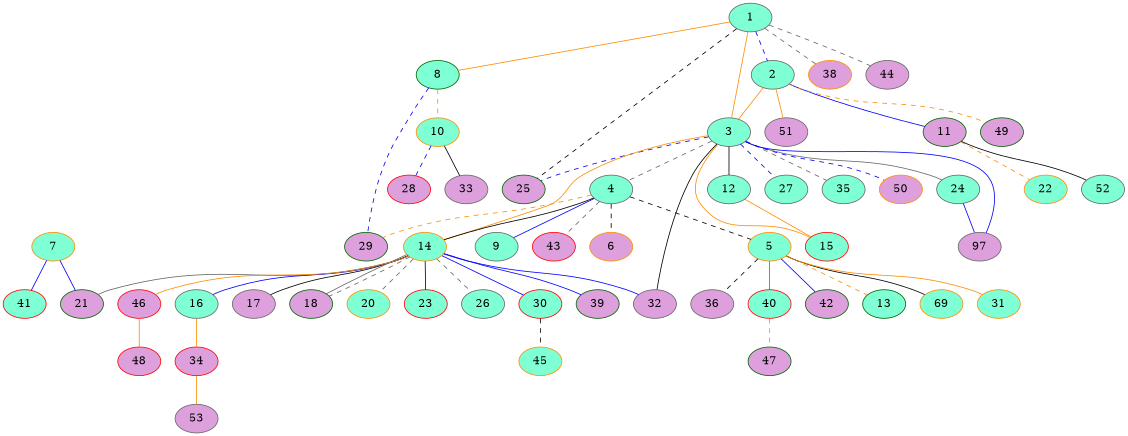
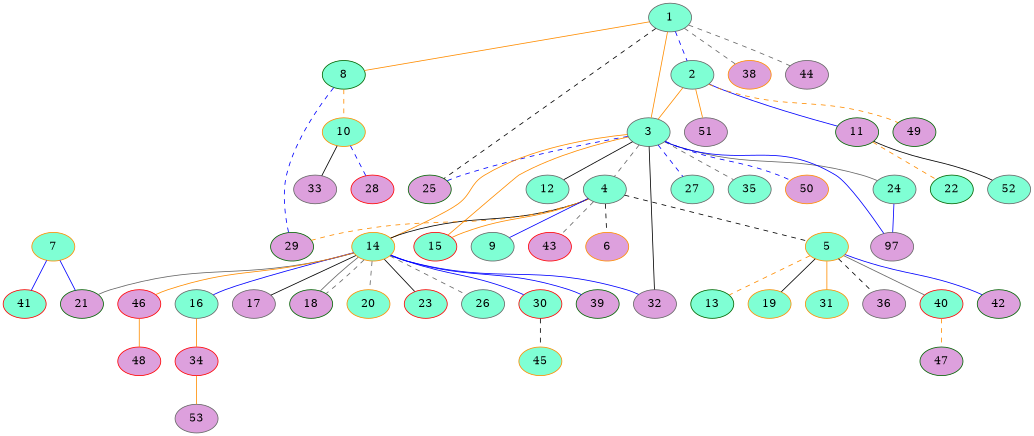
(1046, 189) -> (952, 189)
(778, 218) -> (485, 226)
(941, 304) -> (770, 304)
